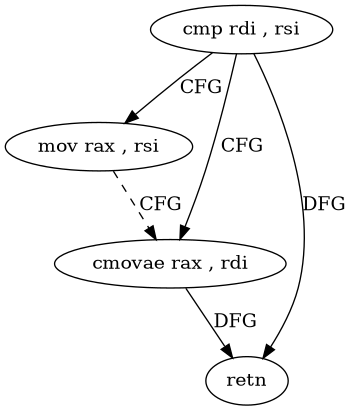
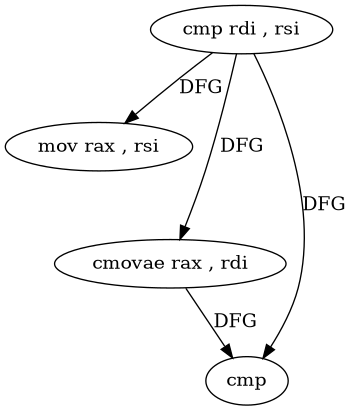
(201, 88) -> (201, 88)
(242, 147) -> (242, 147)
(131, 200) -> none
(247, 381) -> (247, 381)
